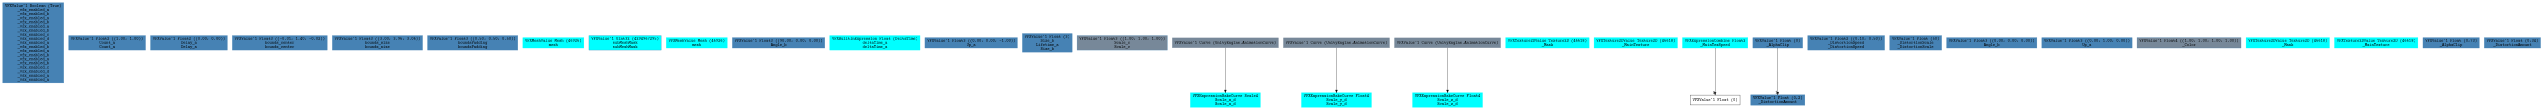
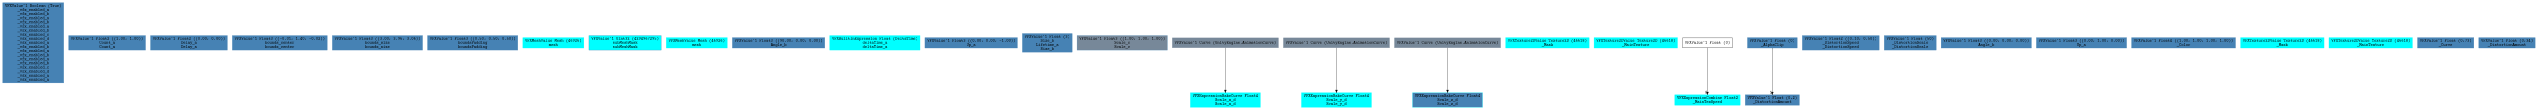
(2189, 43) -> (2184, 43)
(2451, 43) -> (2446, 43)
(1715, 70) -> (1707, 70)
(1225, 100) -> (1225, 100)
(1448, 100) -> (1448, 100)
